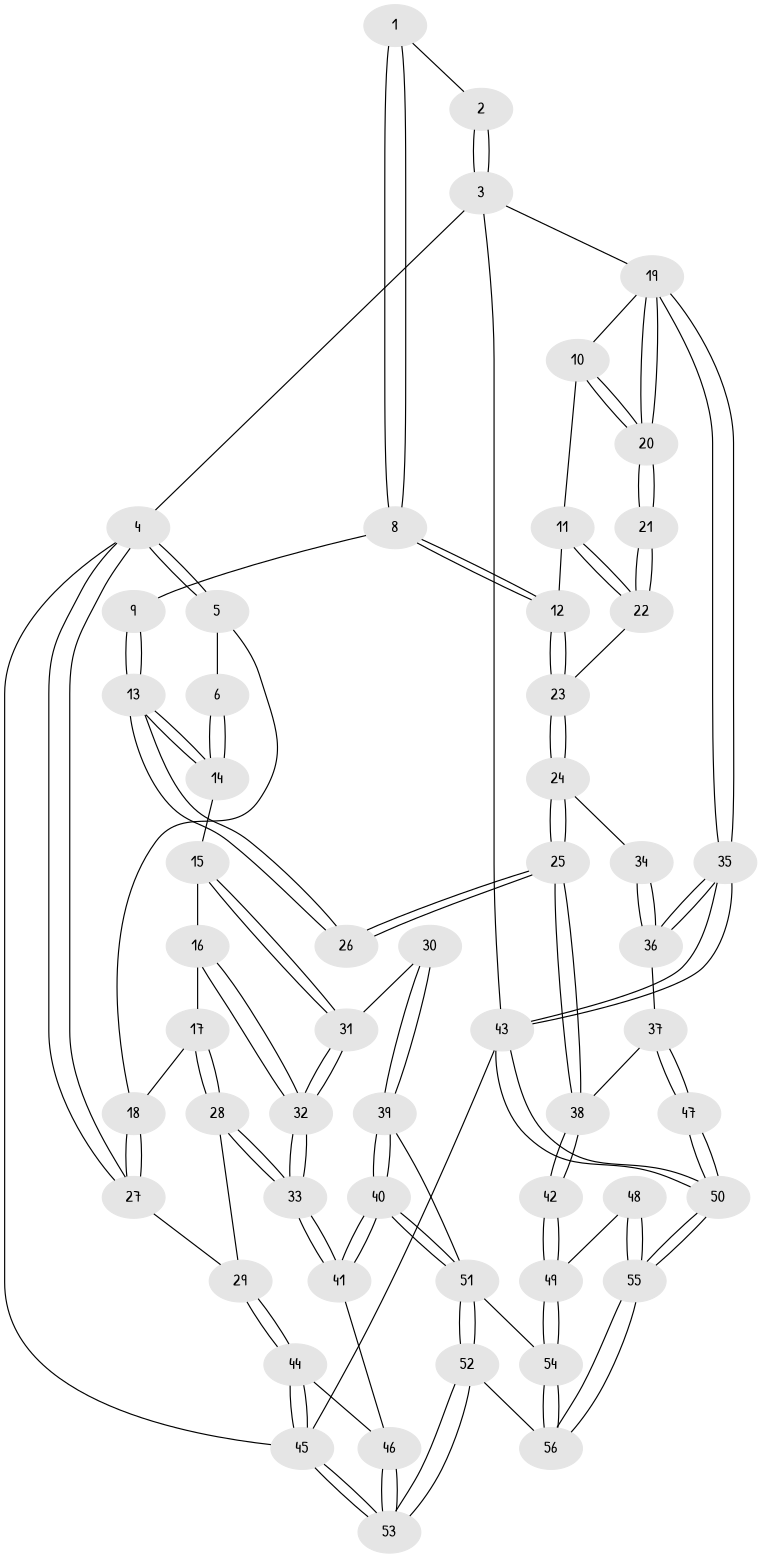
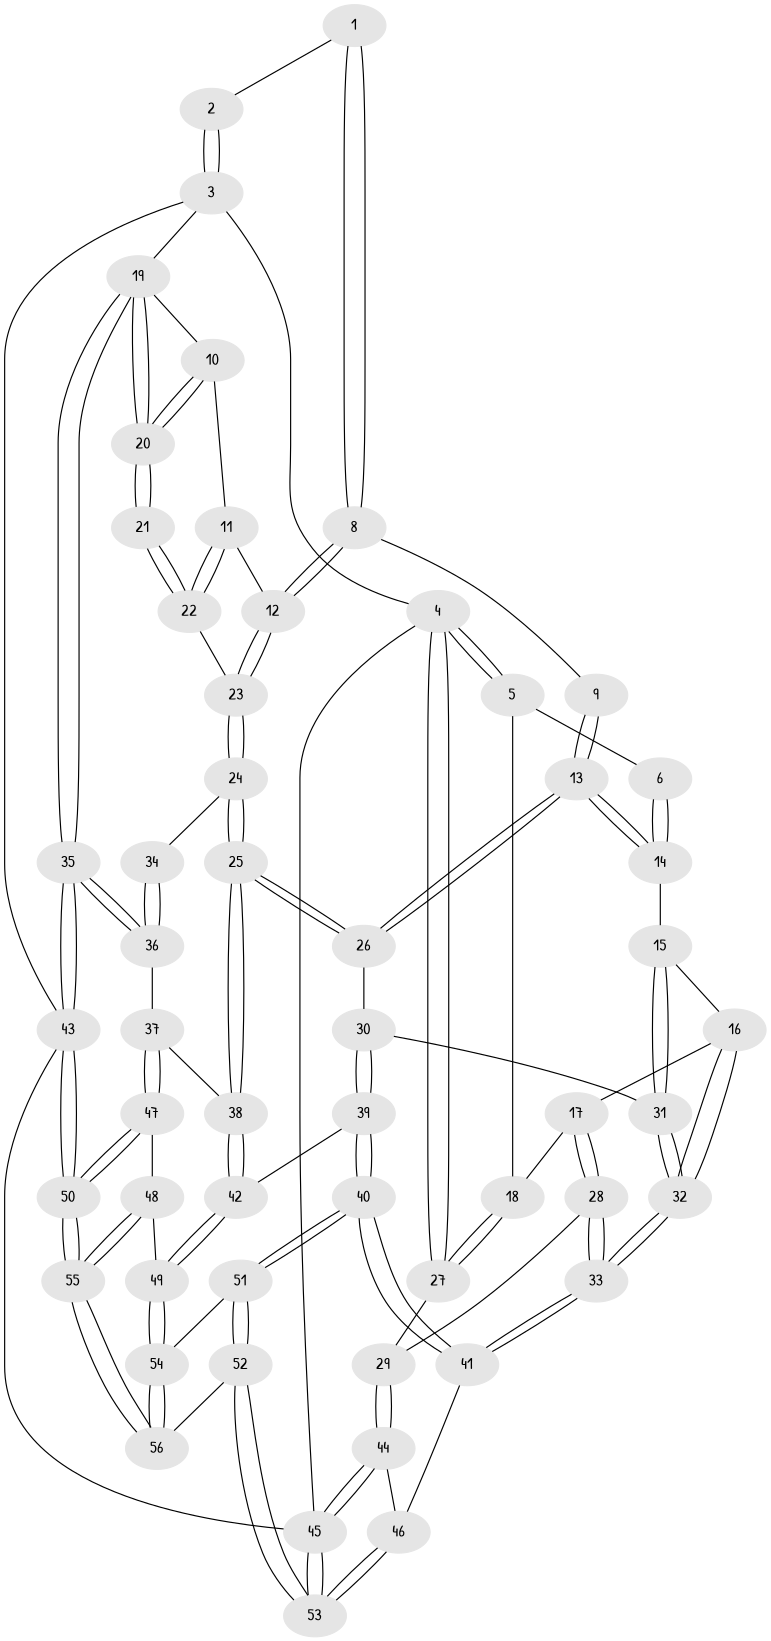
none -> (364, 988)
none -> (152, 1156)
(426, 1186) -> (308, 1150)
